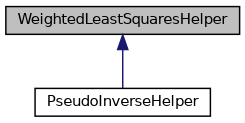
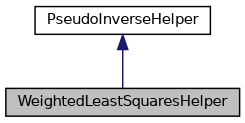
(123, 69) -> (123, 69)
